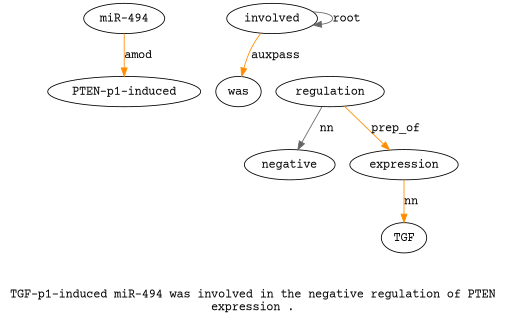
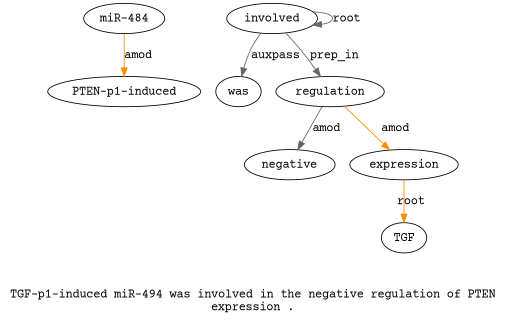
(124, 18) -> (124, 18)
(251, 50) -> (251, 50)
none -> (301, 51)
(327, 128) -> (327, 128)
(396, 128) -> (396, 128)
(411, 201) -> (411, 201)
